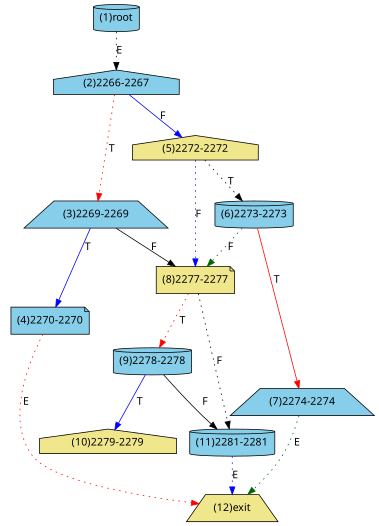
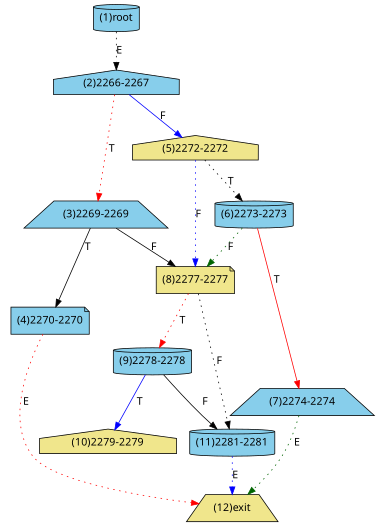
(75, 264) -> (75, 264)
